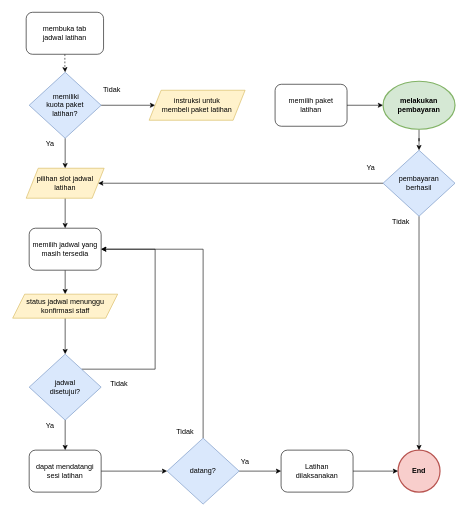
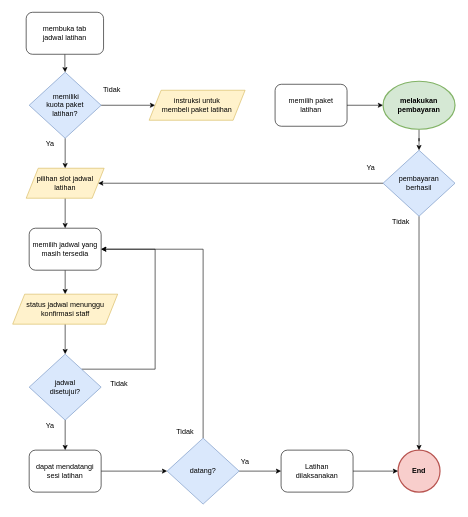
(65, 61) -> (65, 61)
(65, 306) -> (65, 309)
